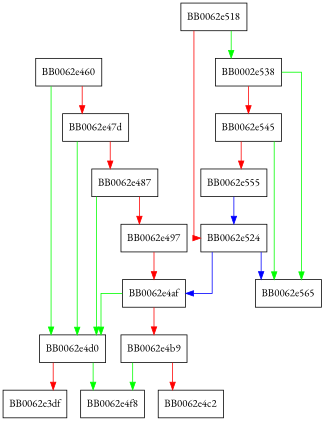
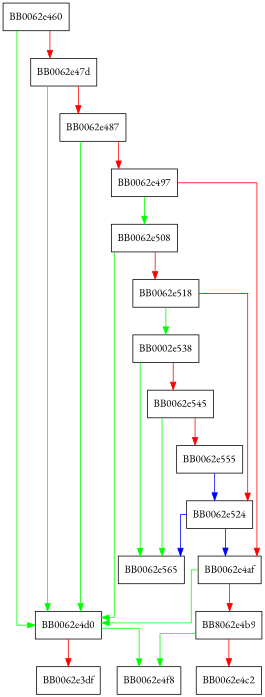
none -> (144, 238)
(154, 349) -> (229, 625)
